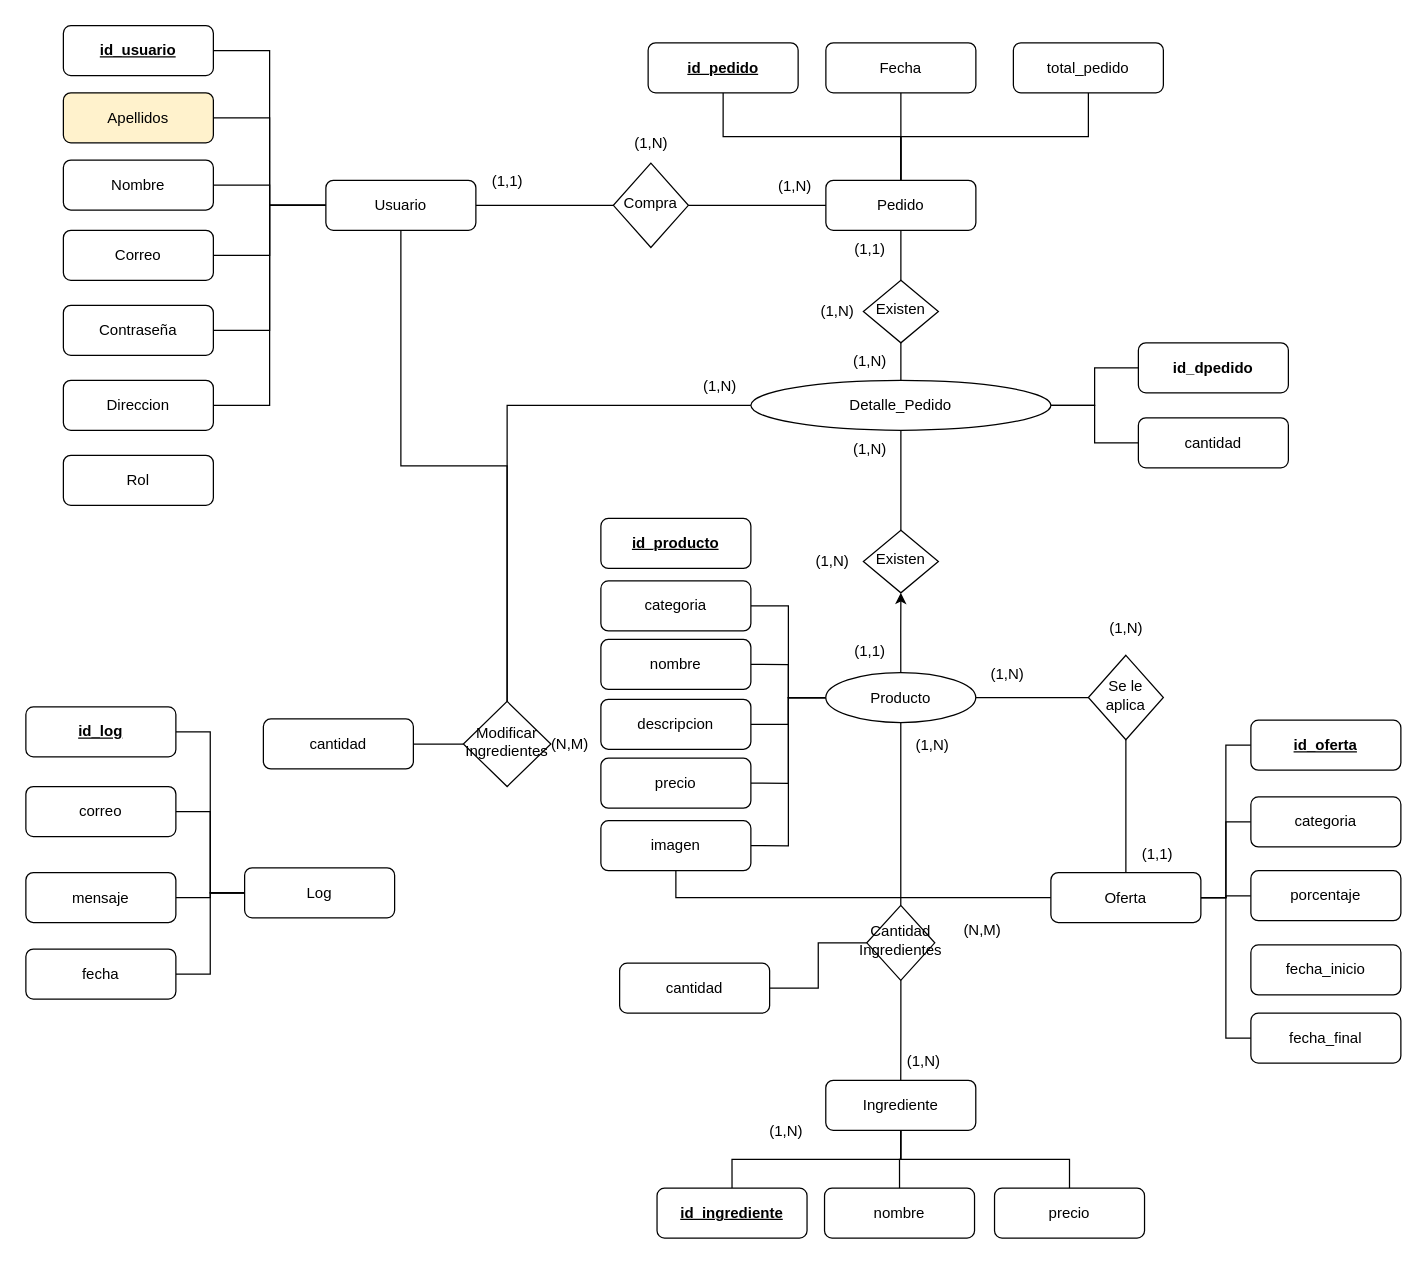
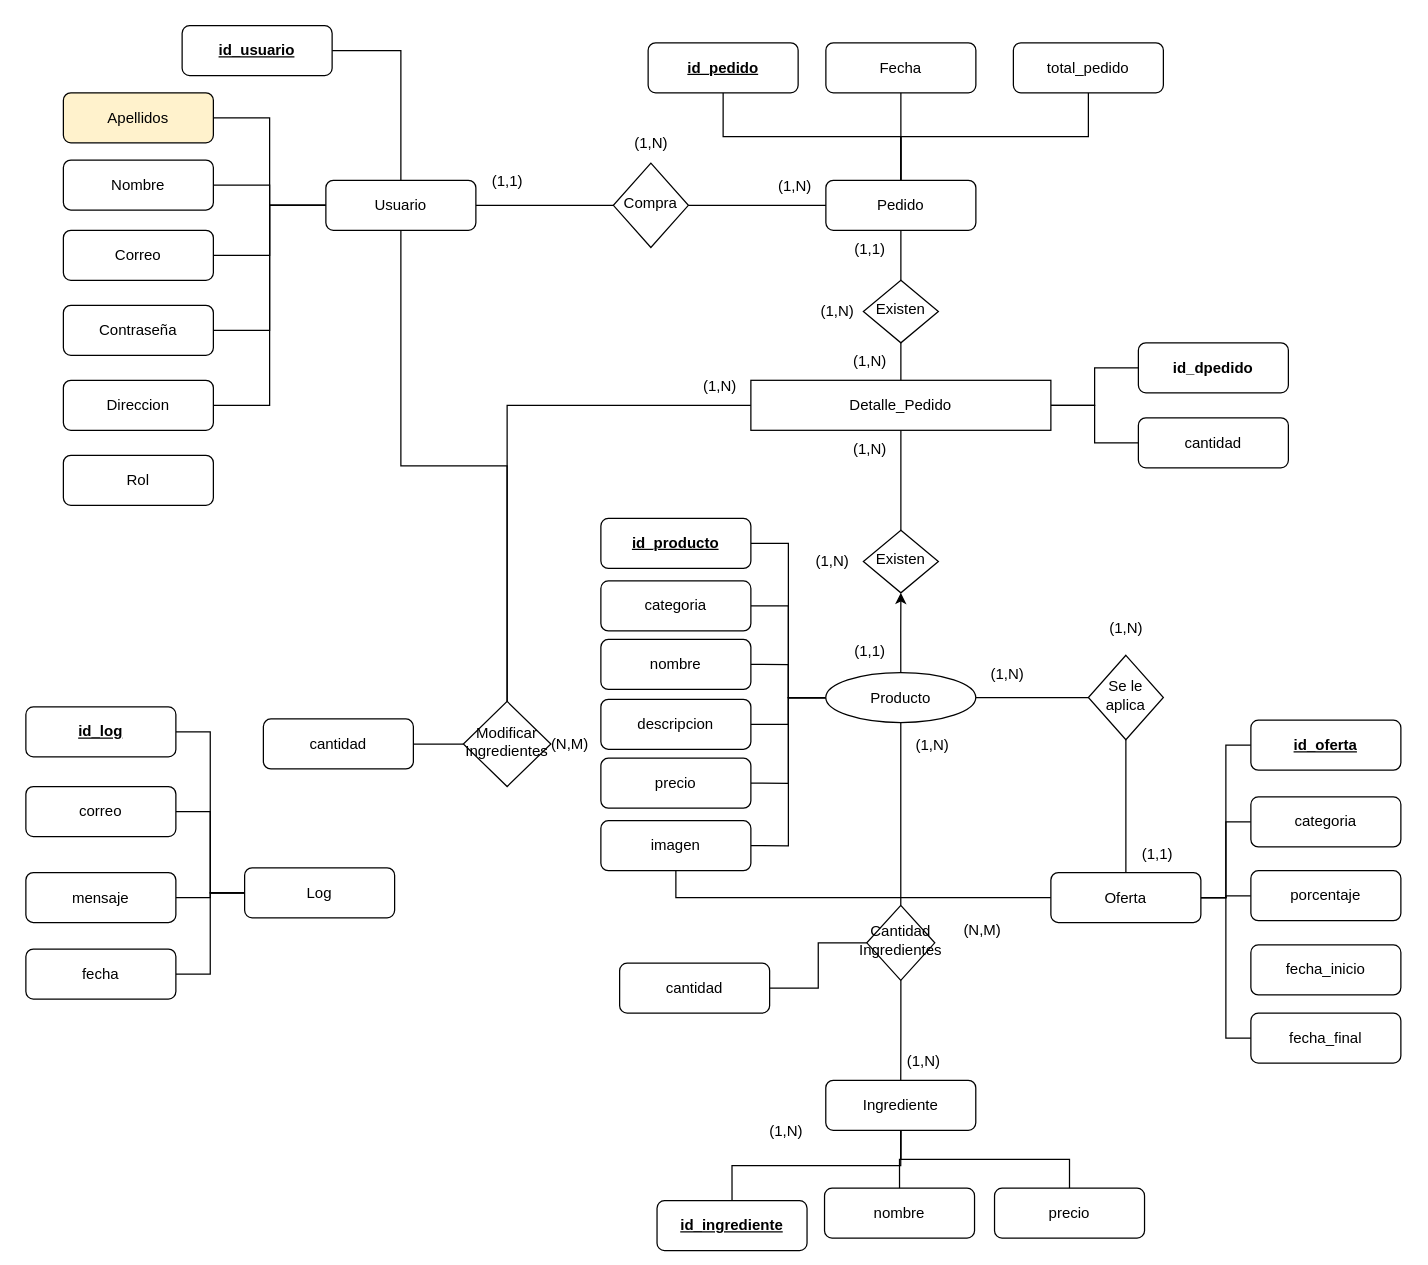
(138, 51) -> (257, 51)
(901, 405) -> (901, 405)
none -> (788, 554)
(732, 1213) -> (732, 1226)
